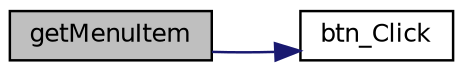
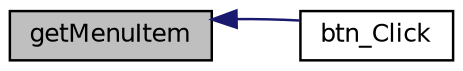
(243, 52) -> (268, 19)
